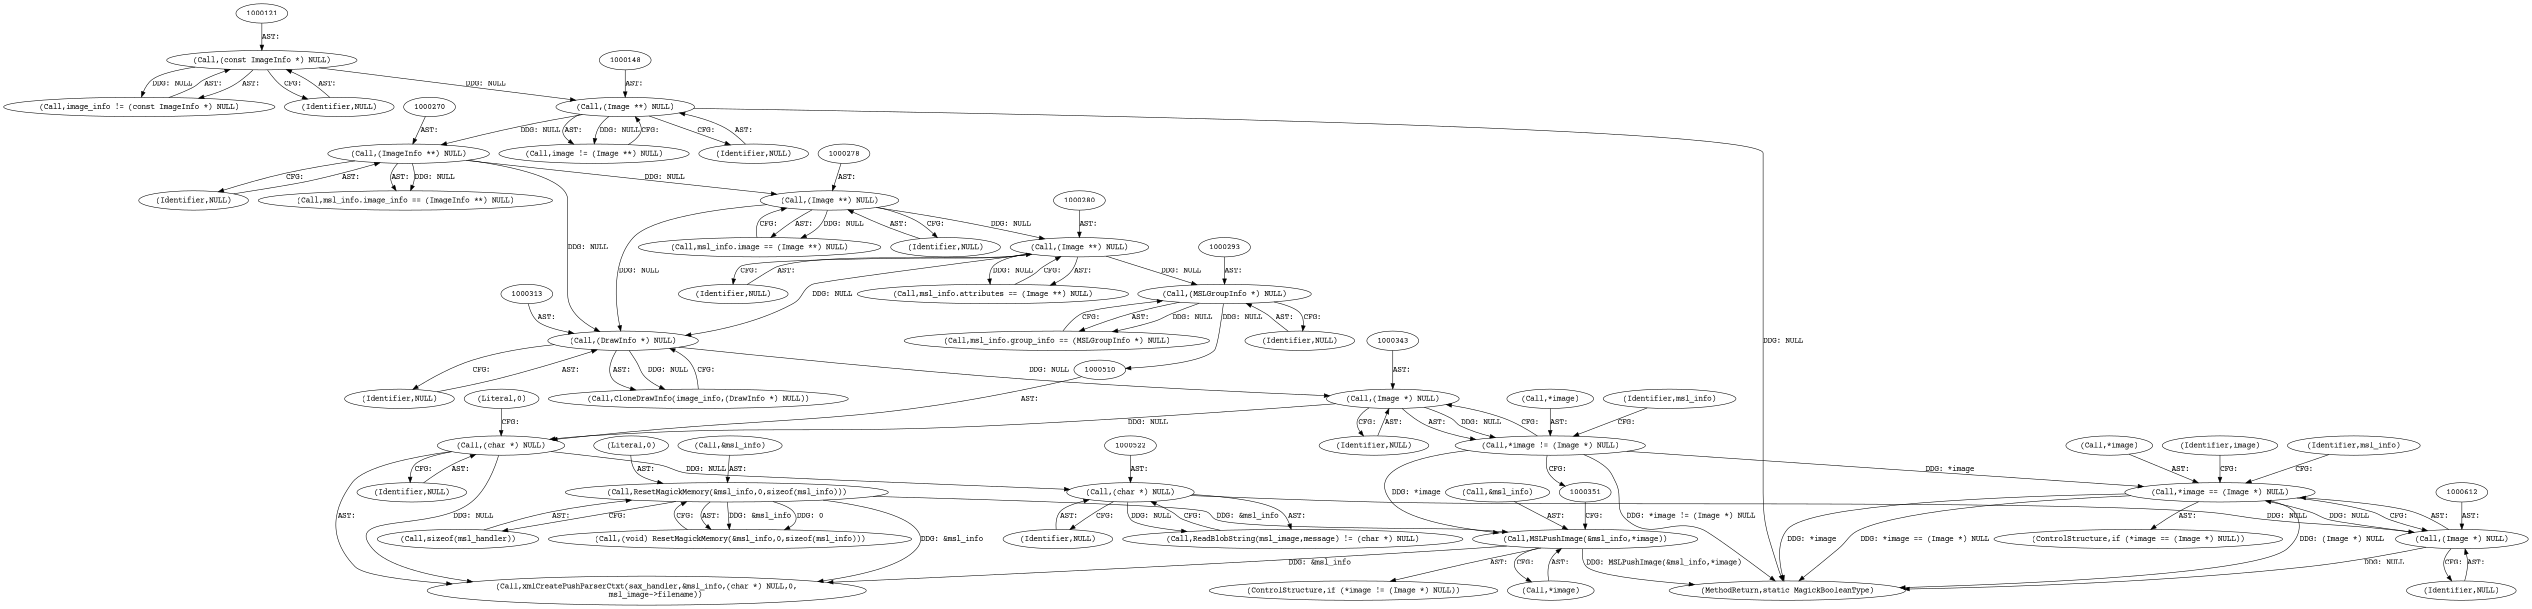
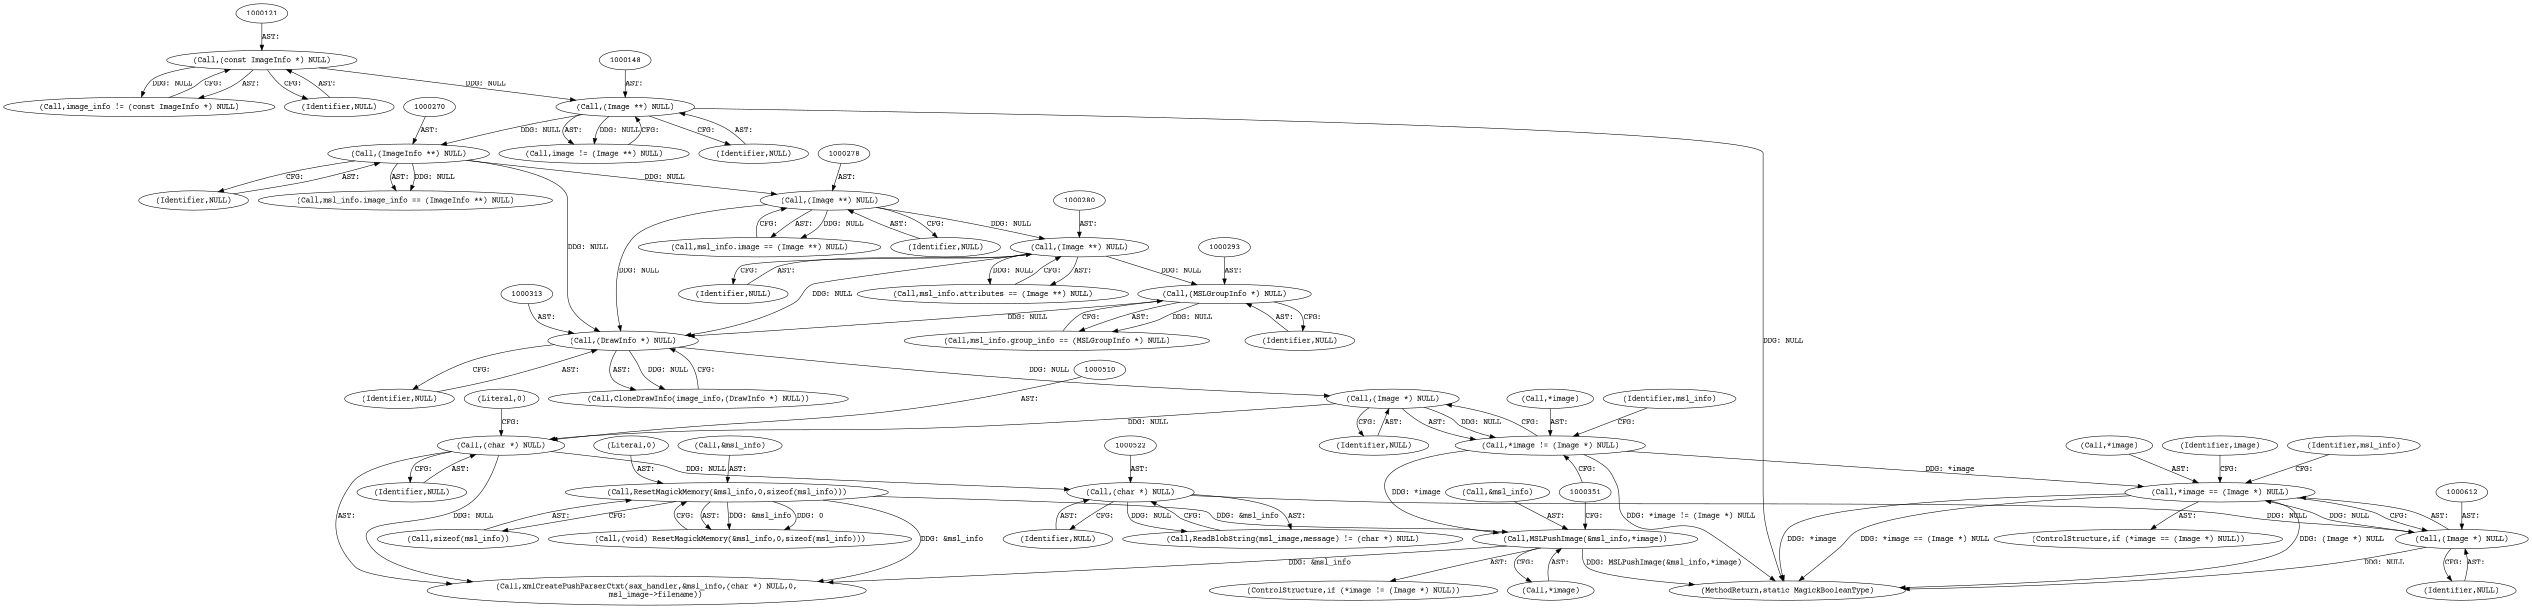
(216, 84) -> (216, 84)
(1393, 341) -> none
(1197, 359) -> (929, 320)
(1548, 472) -> (1577, 470)
(458, 539) -> (458, 539)
